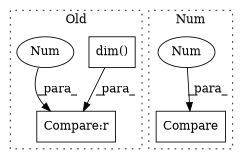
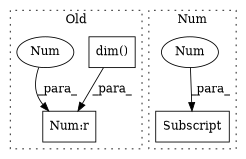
(76, 127) -> (69, 127)
(191, 127) -> (193, 127)
